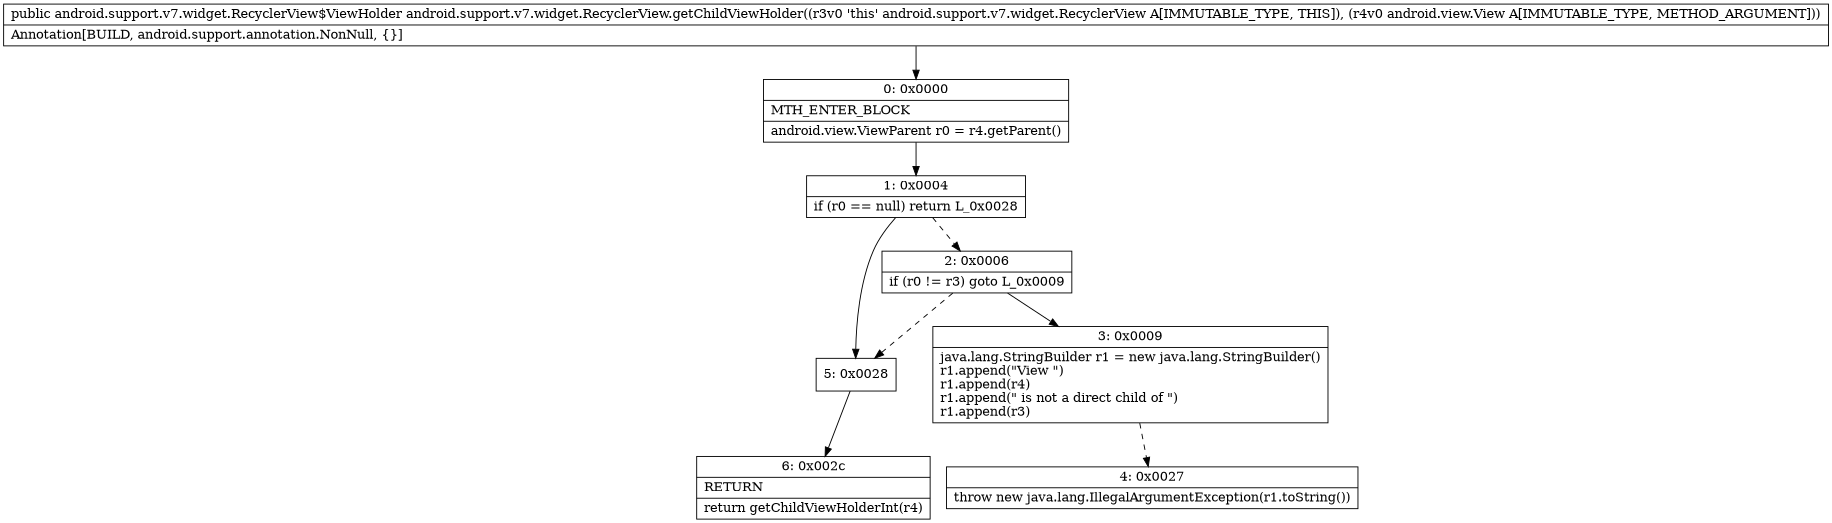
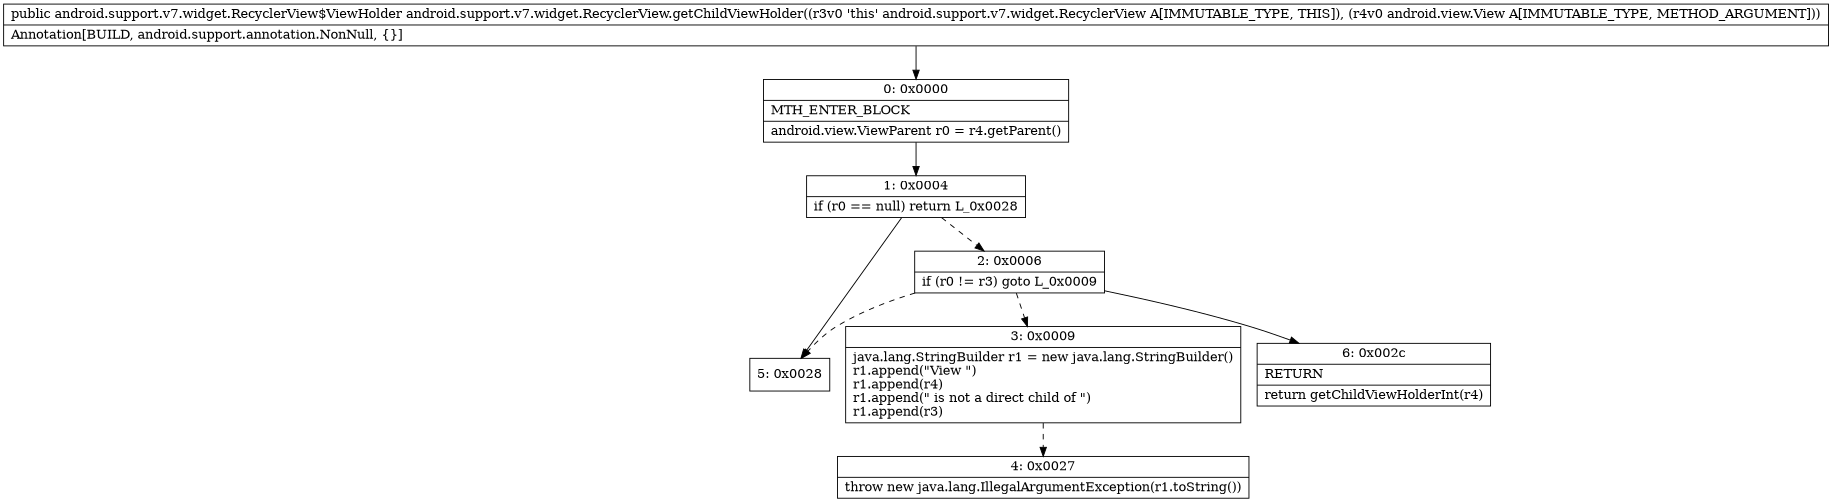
(1029, 307) -> (1020, 305)
(839, 419) -> (1198, 312)
